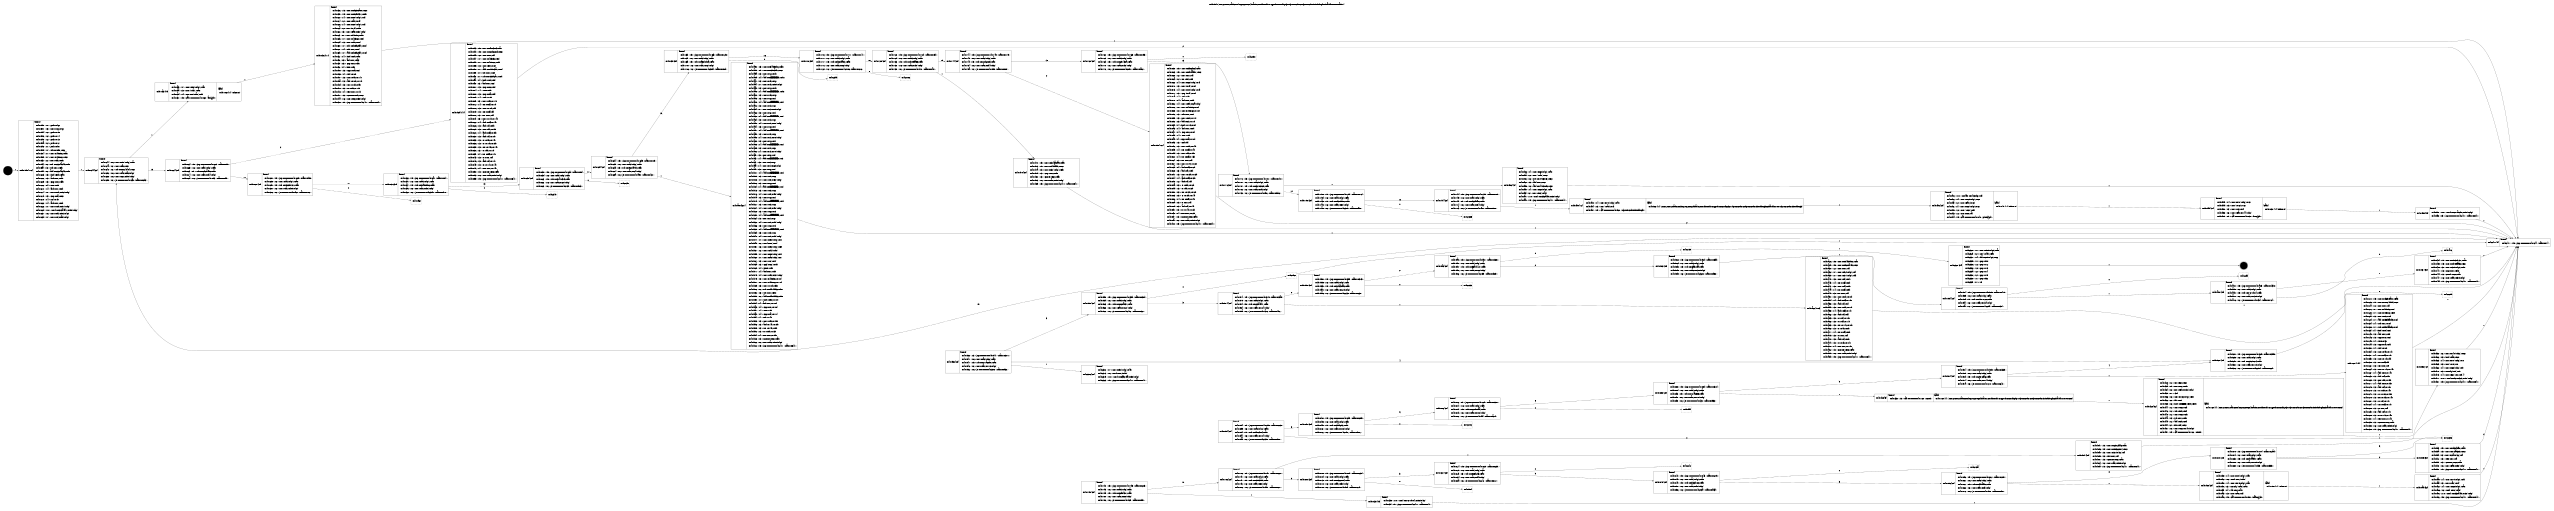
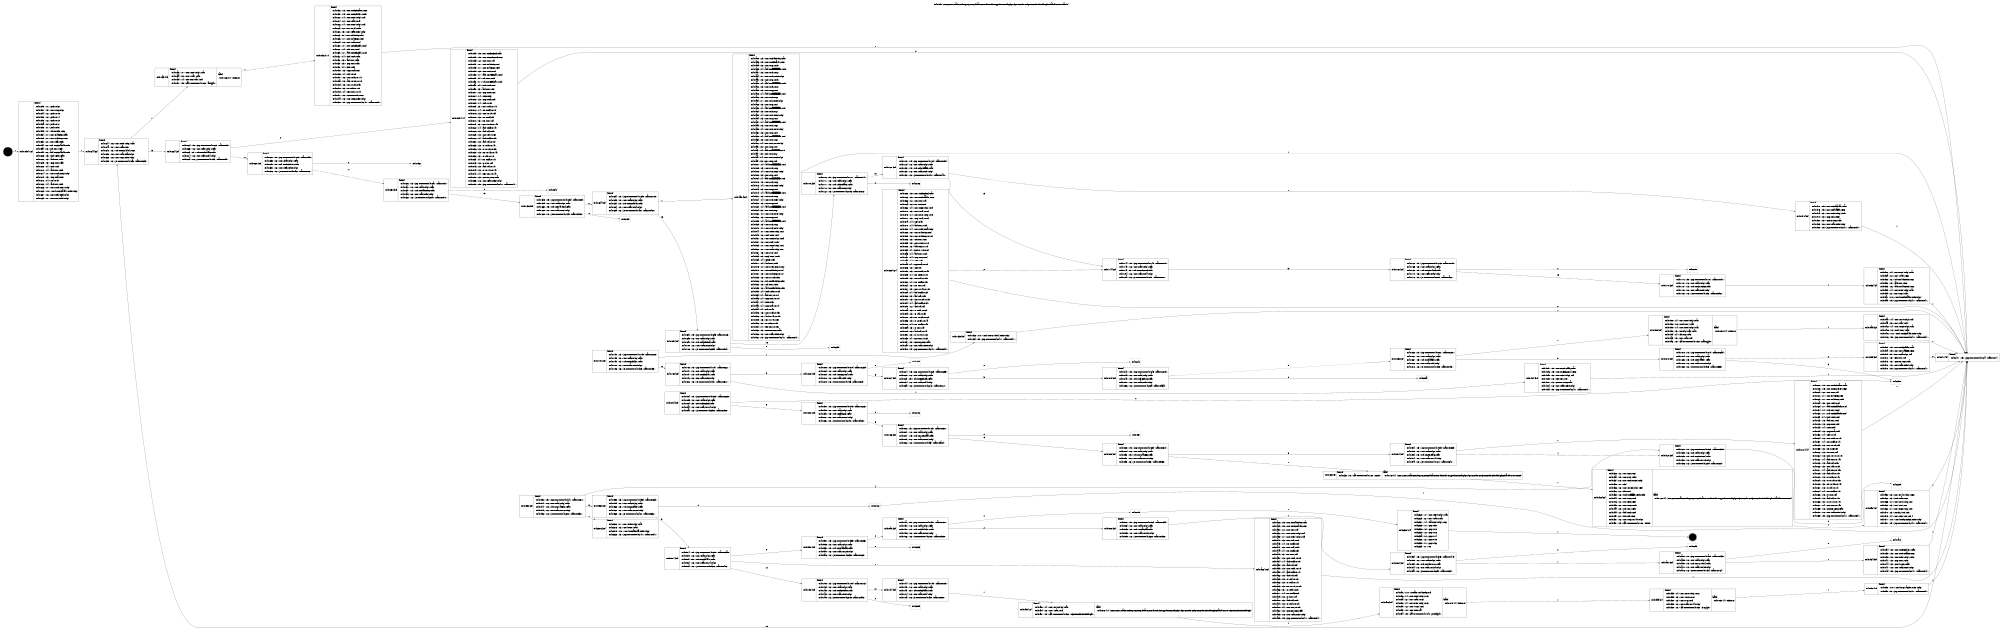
(1077, 102) -> (1025, 270)
(1291, 193) -> (766, 576)
